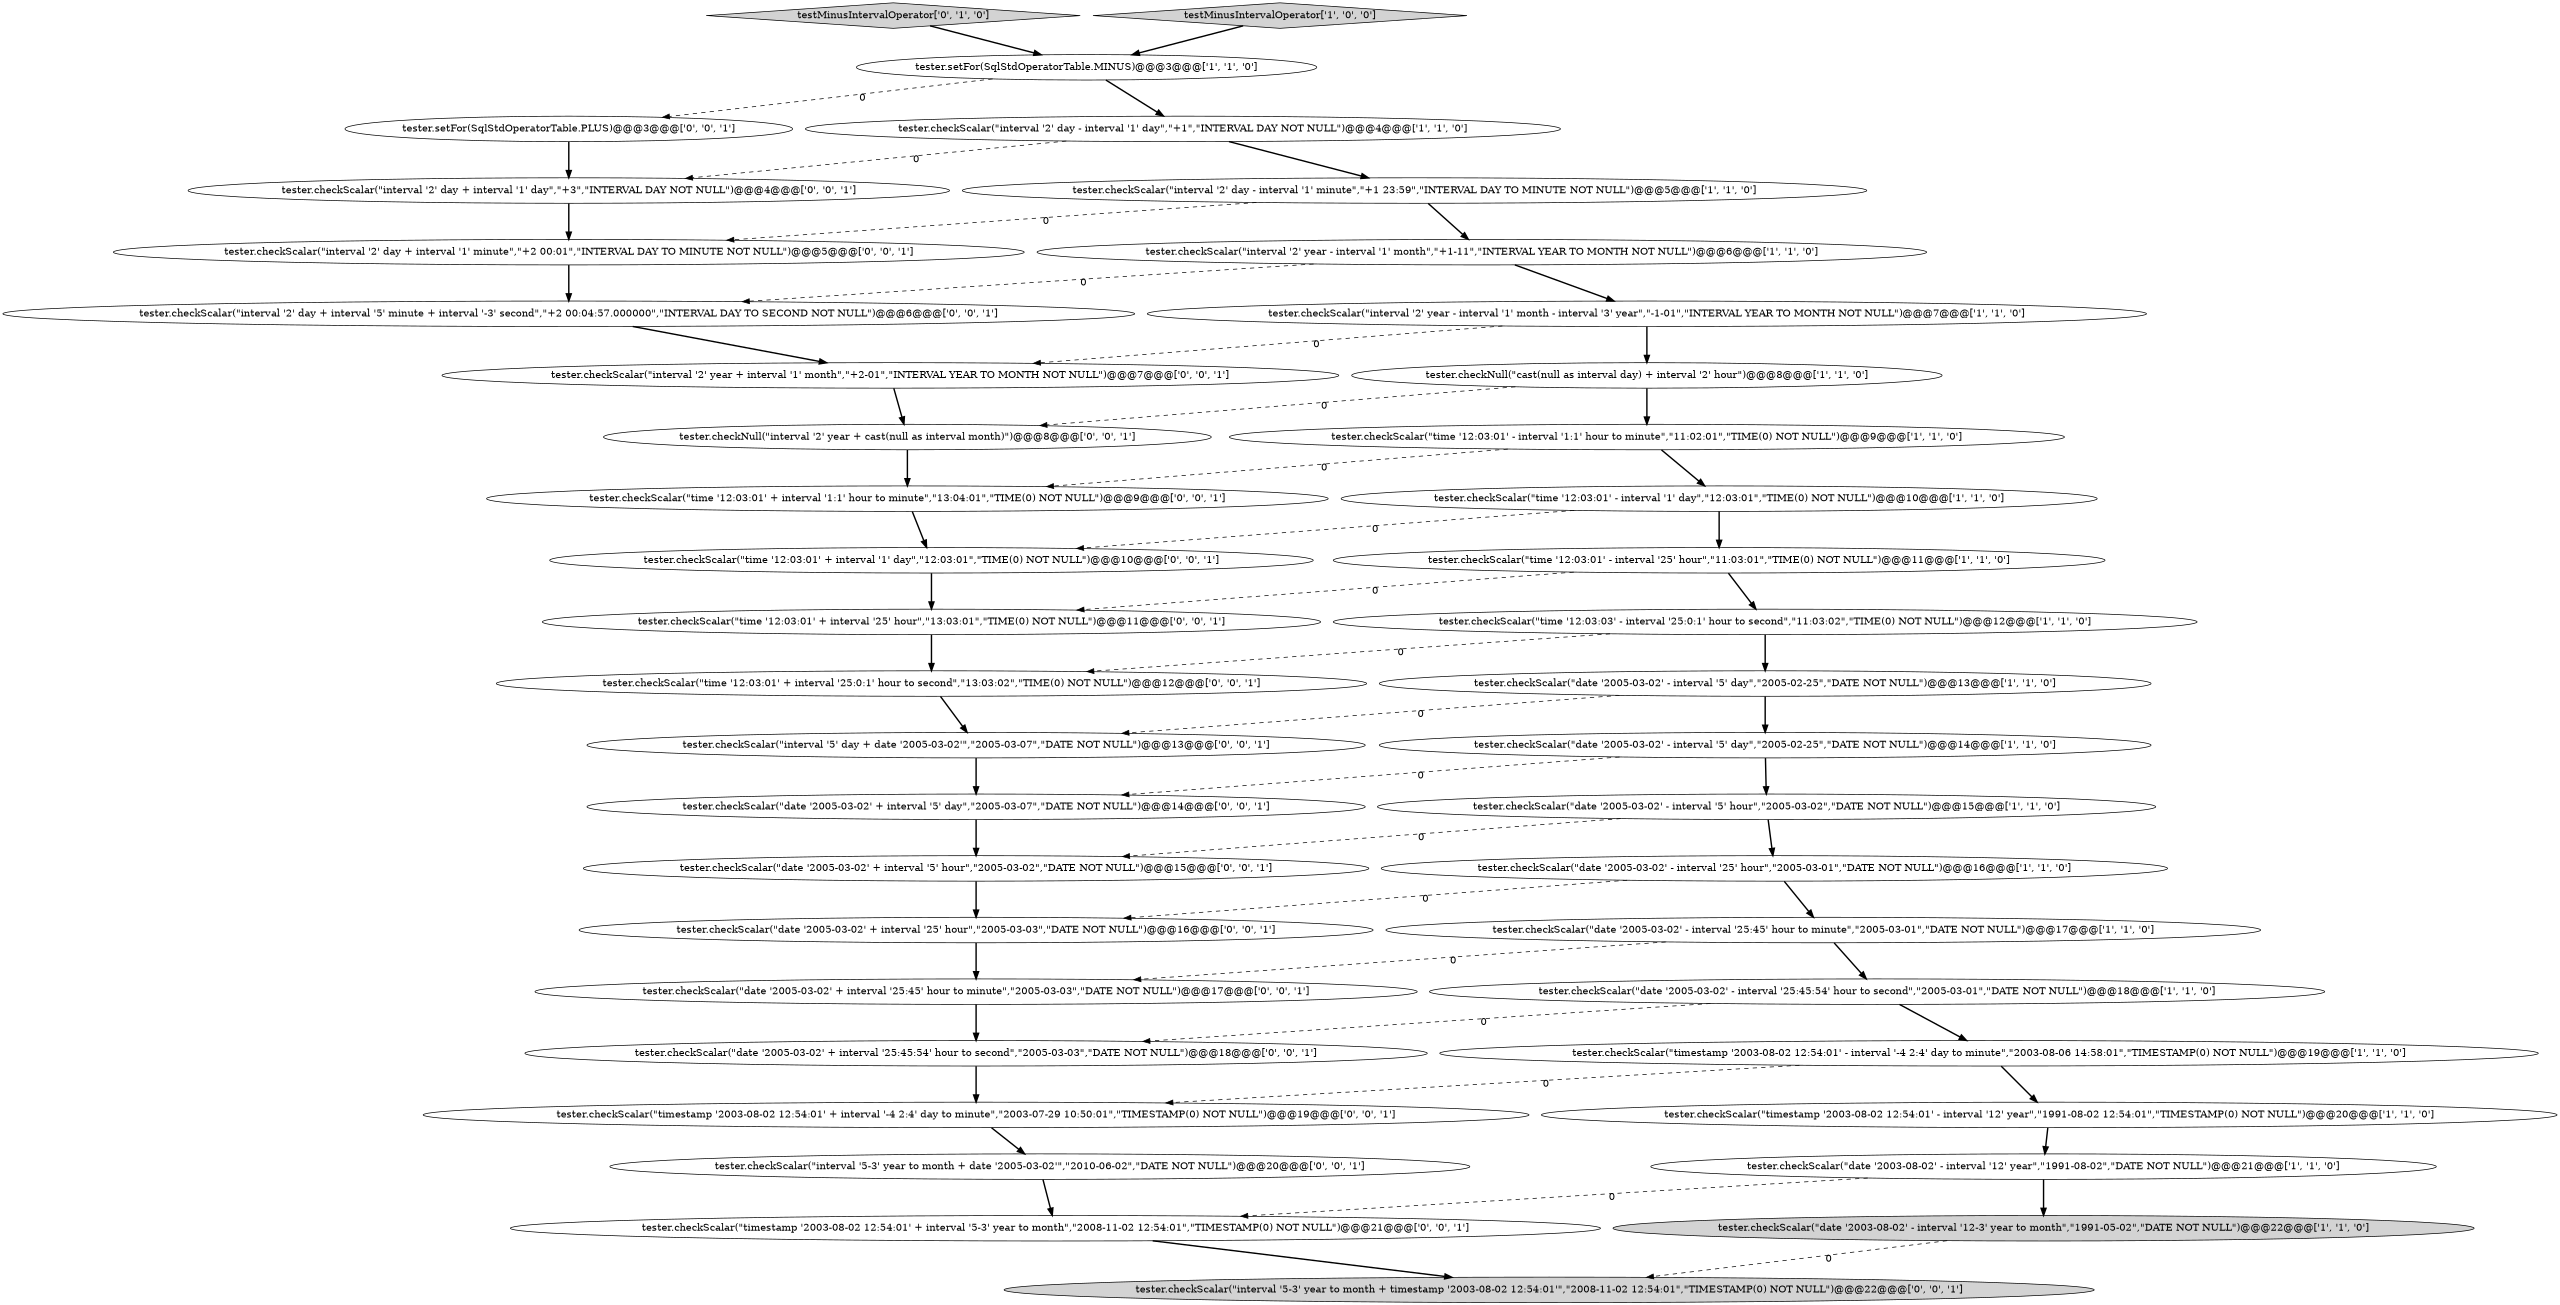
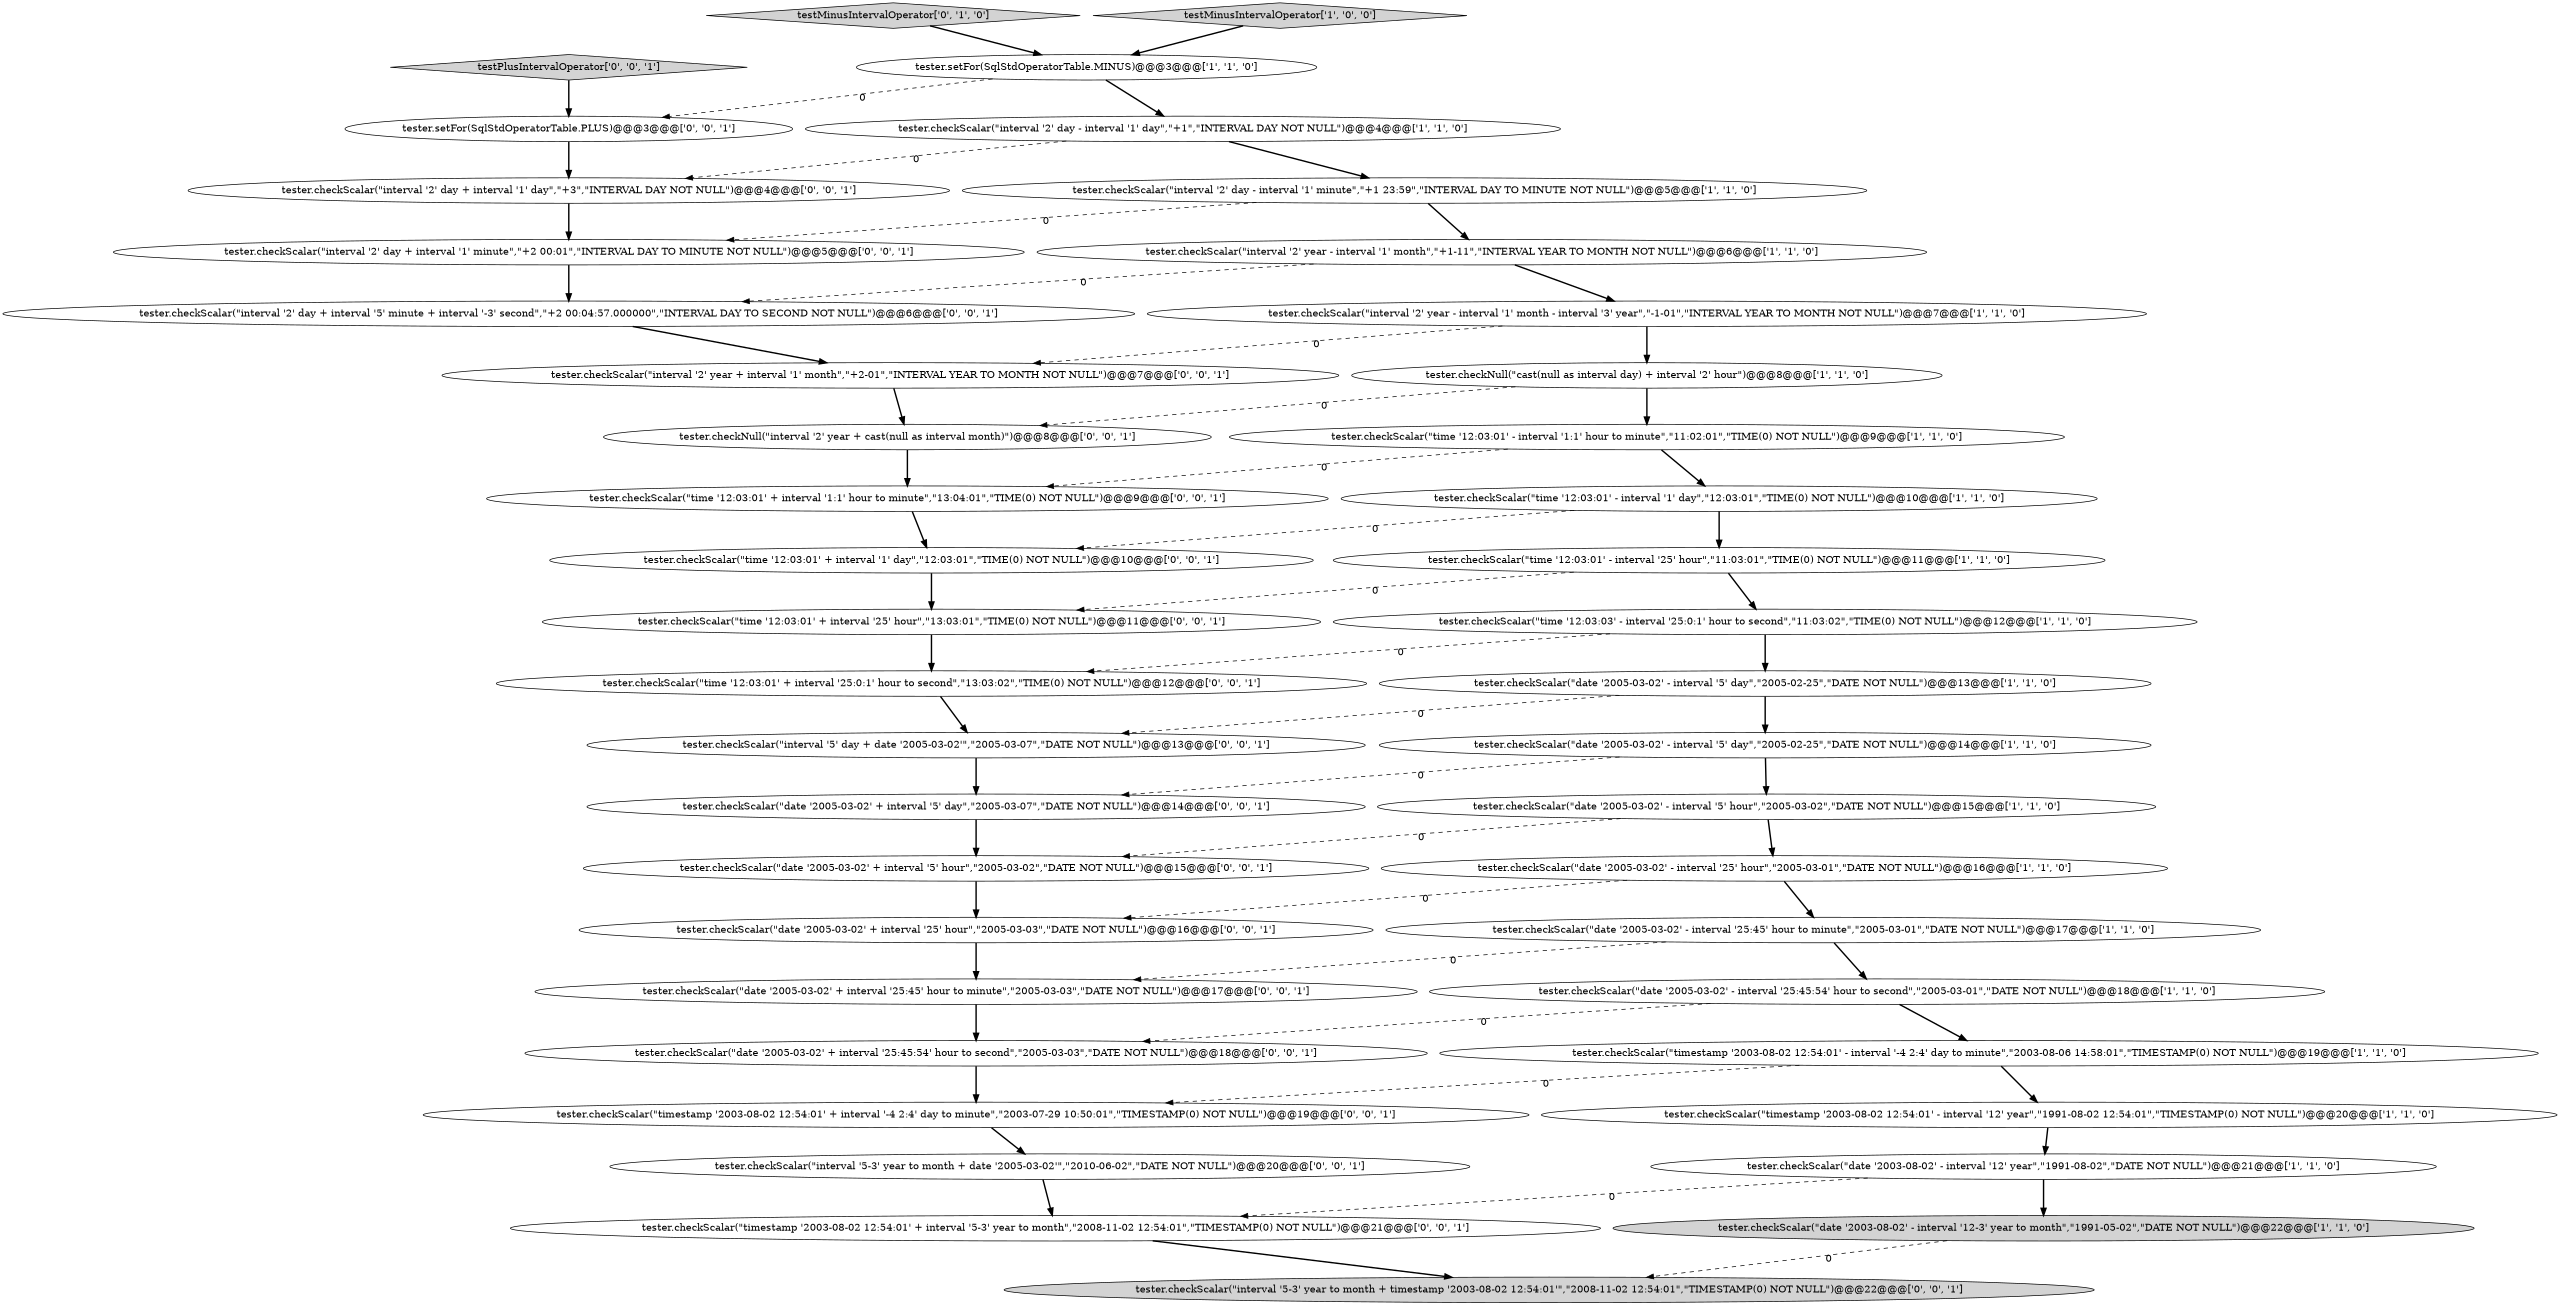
none -> (569, 67)
